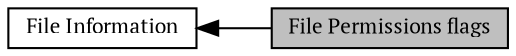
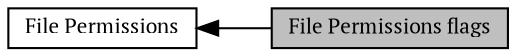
(102, 28) -> (102, 28)
